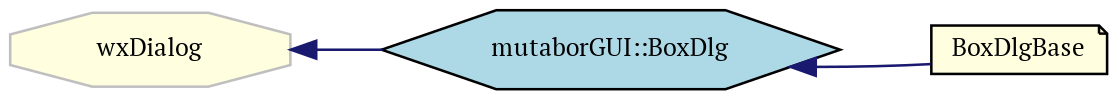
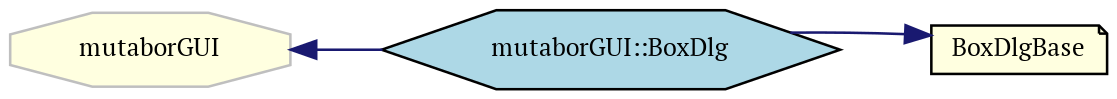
(150, 50) -> (150, 50)
(874, 66) -> (847, 33)
